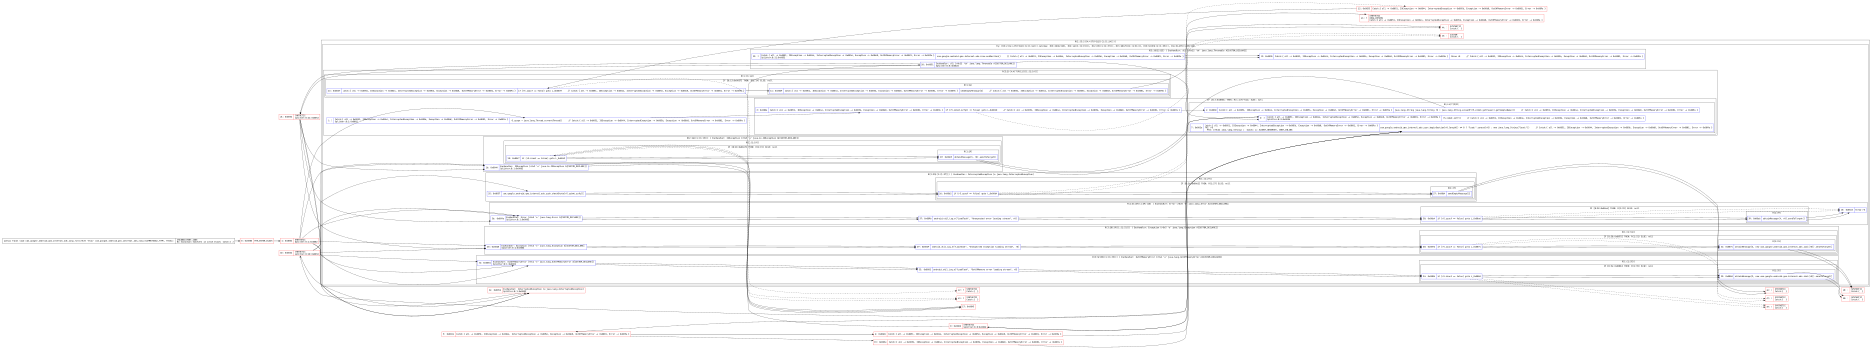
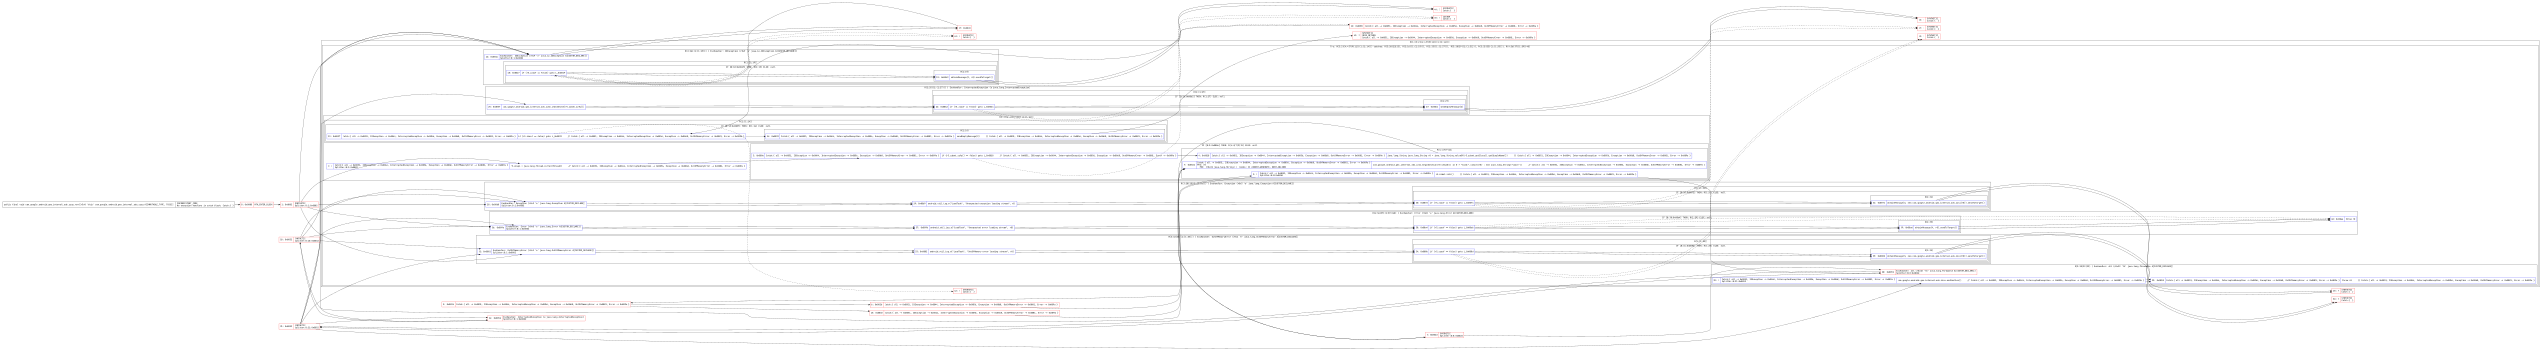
(968, 65) -> (1929, 272)
(1160, 71) -> (1730, 267)
(400, 315) -> none
none -> (1121, 348)
